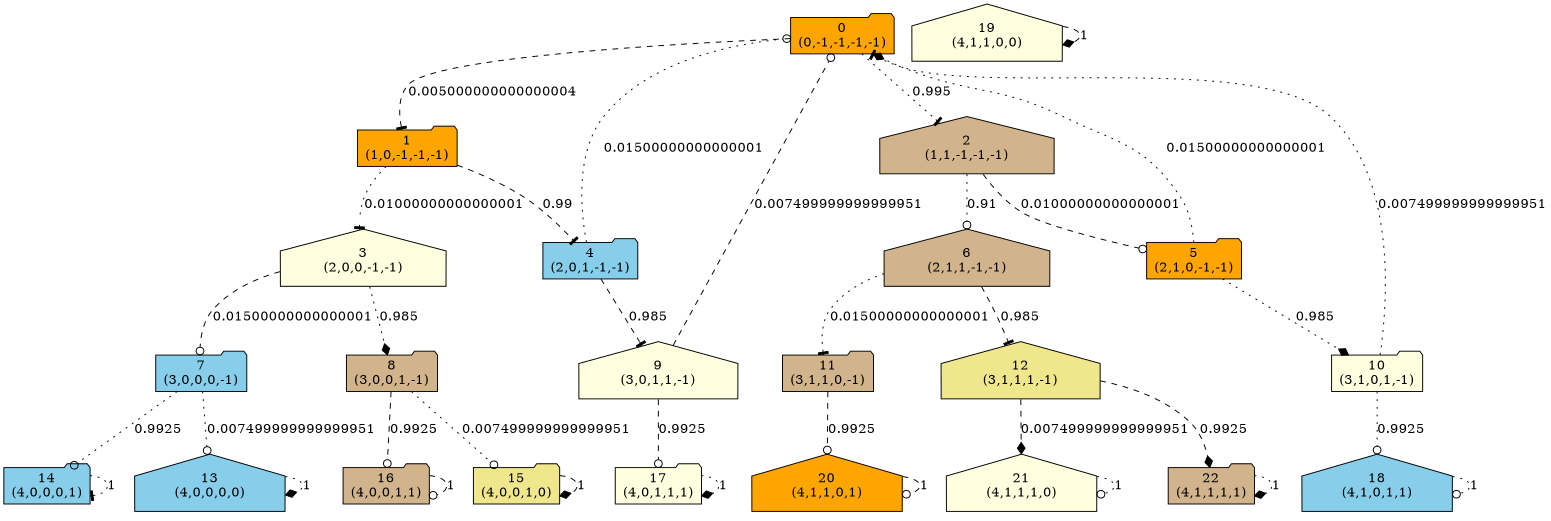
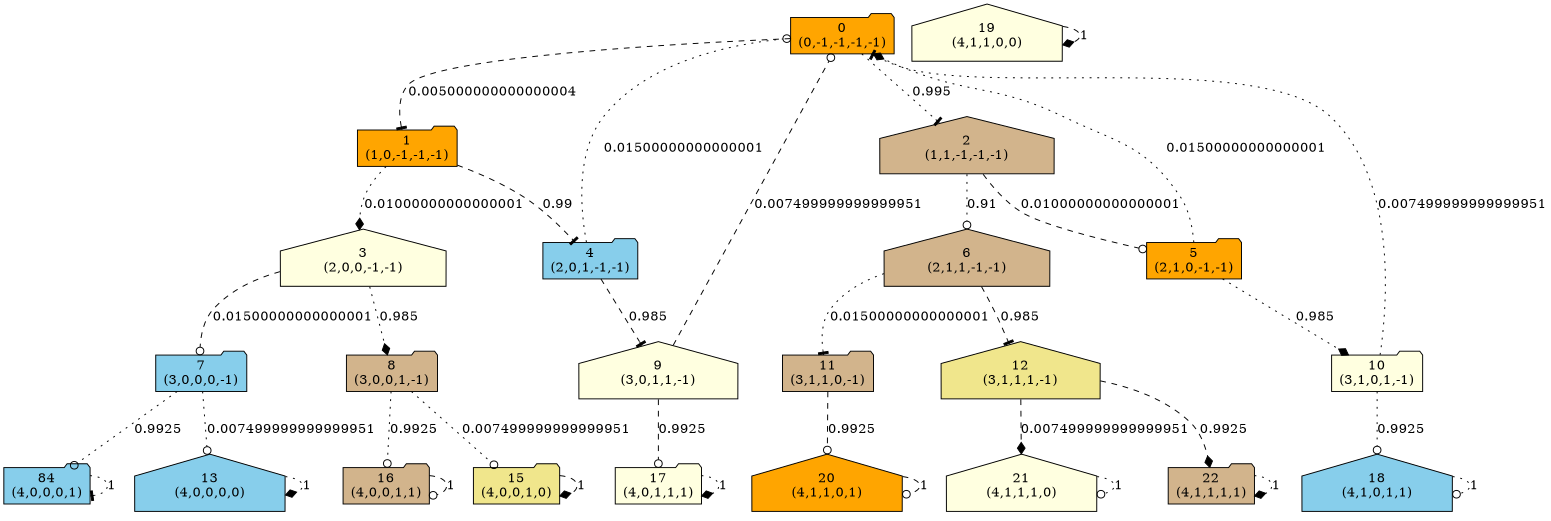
(368, 190) -> (368, 190)
(389, 425) -> (389, 425)
(47, 486) -> (47, 486)
